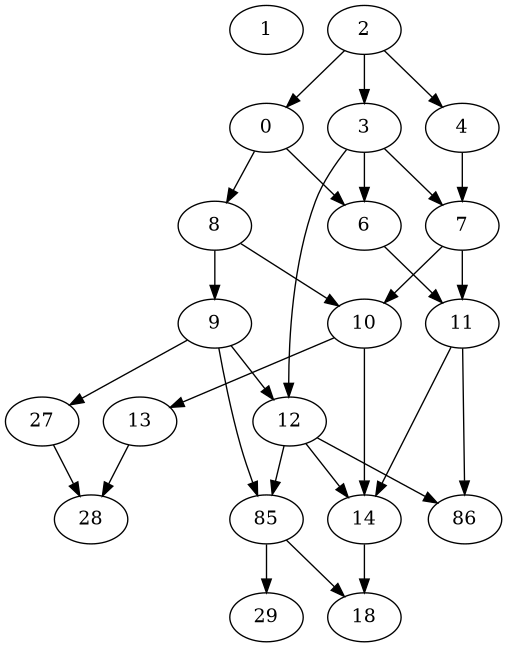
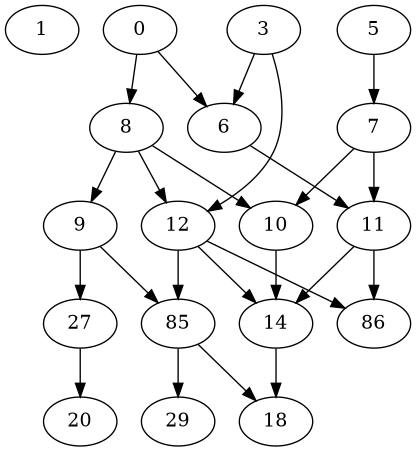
(364, 30) -> none
(462, 128) -> (374, 30)
(408, 172) -> none
(246, 365) -> (149, 171)
(140, 422) -> none
(91, 519) -> (80, 422)
